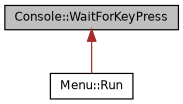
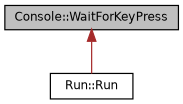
(92, 86) -> (92, 86)
